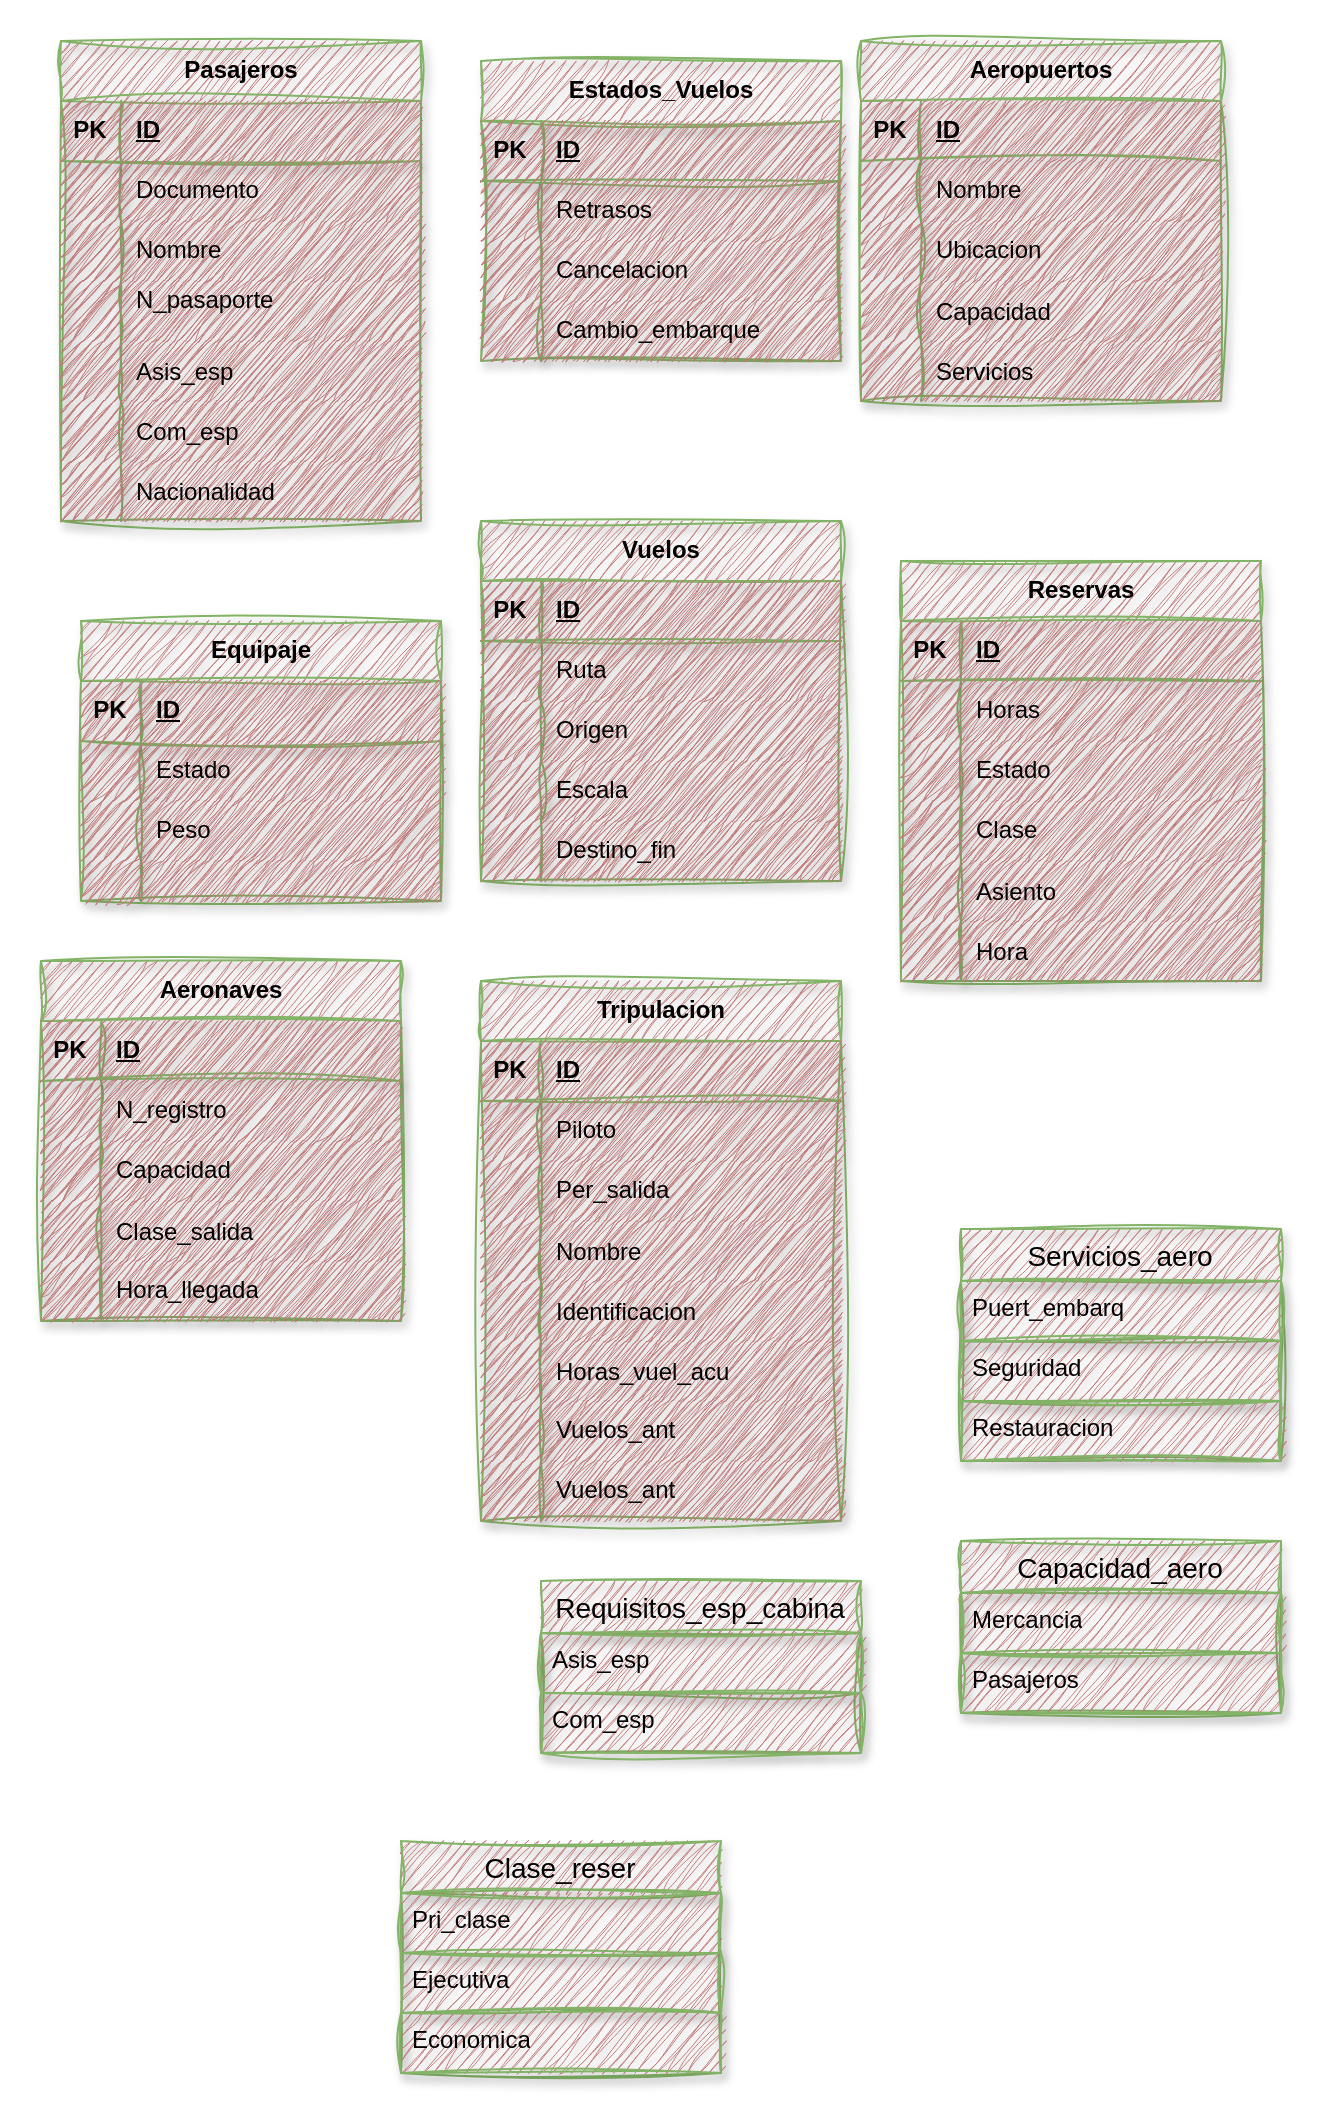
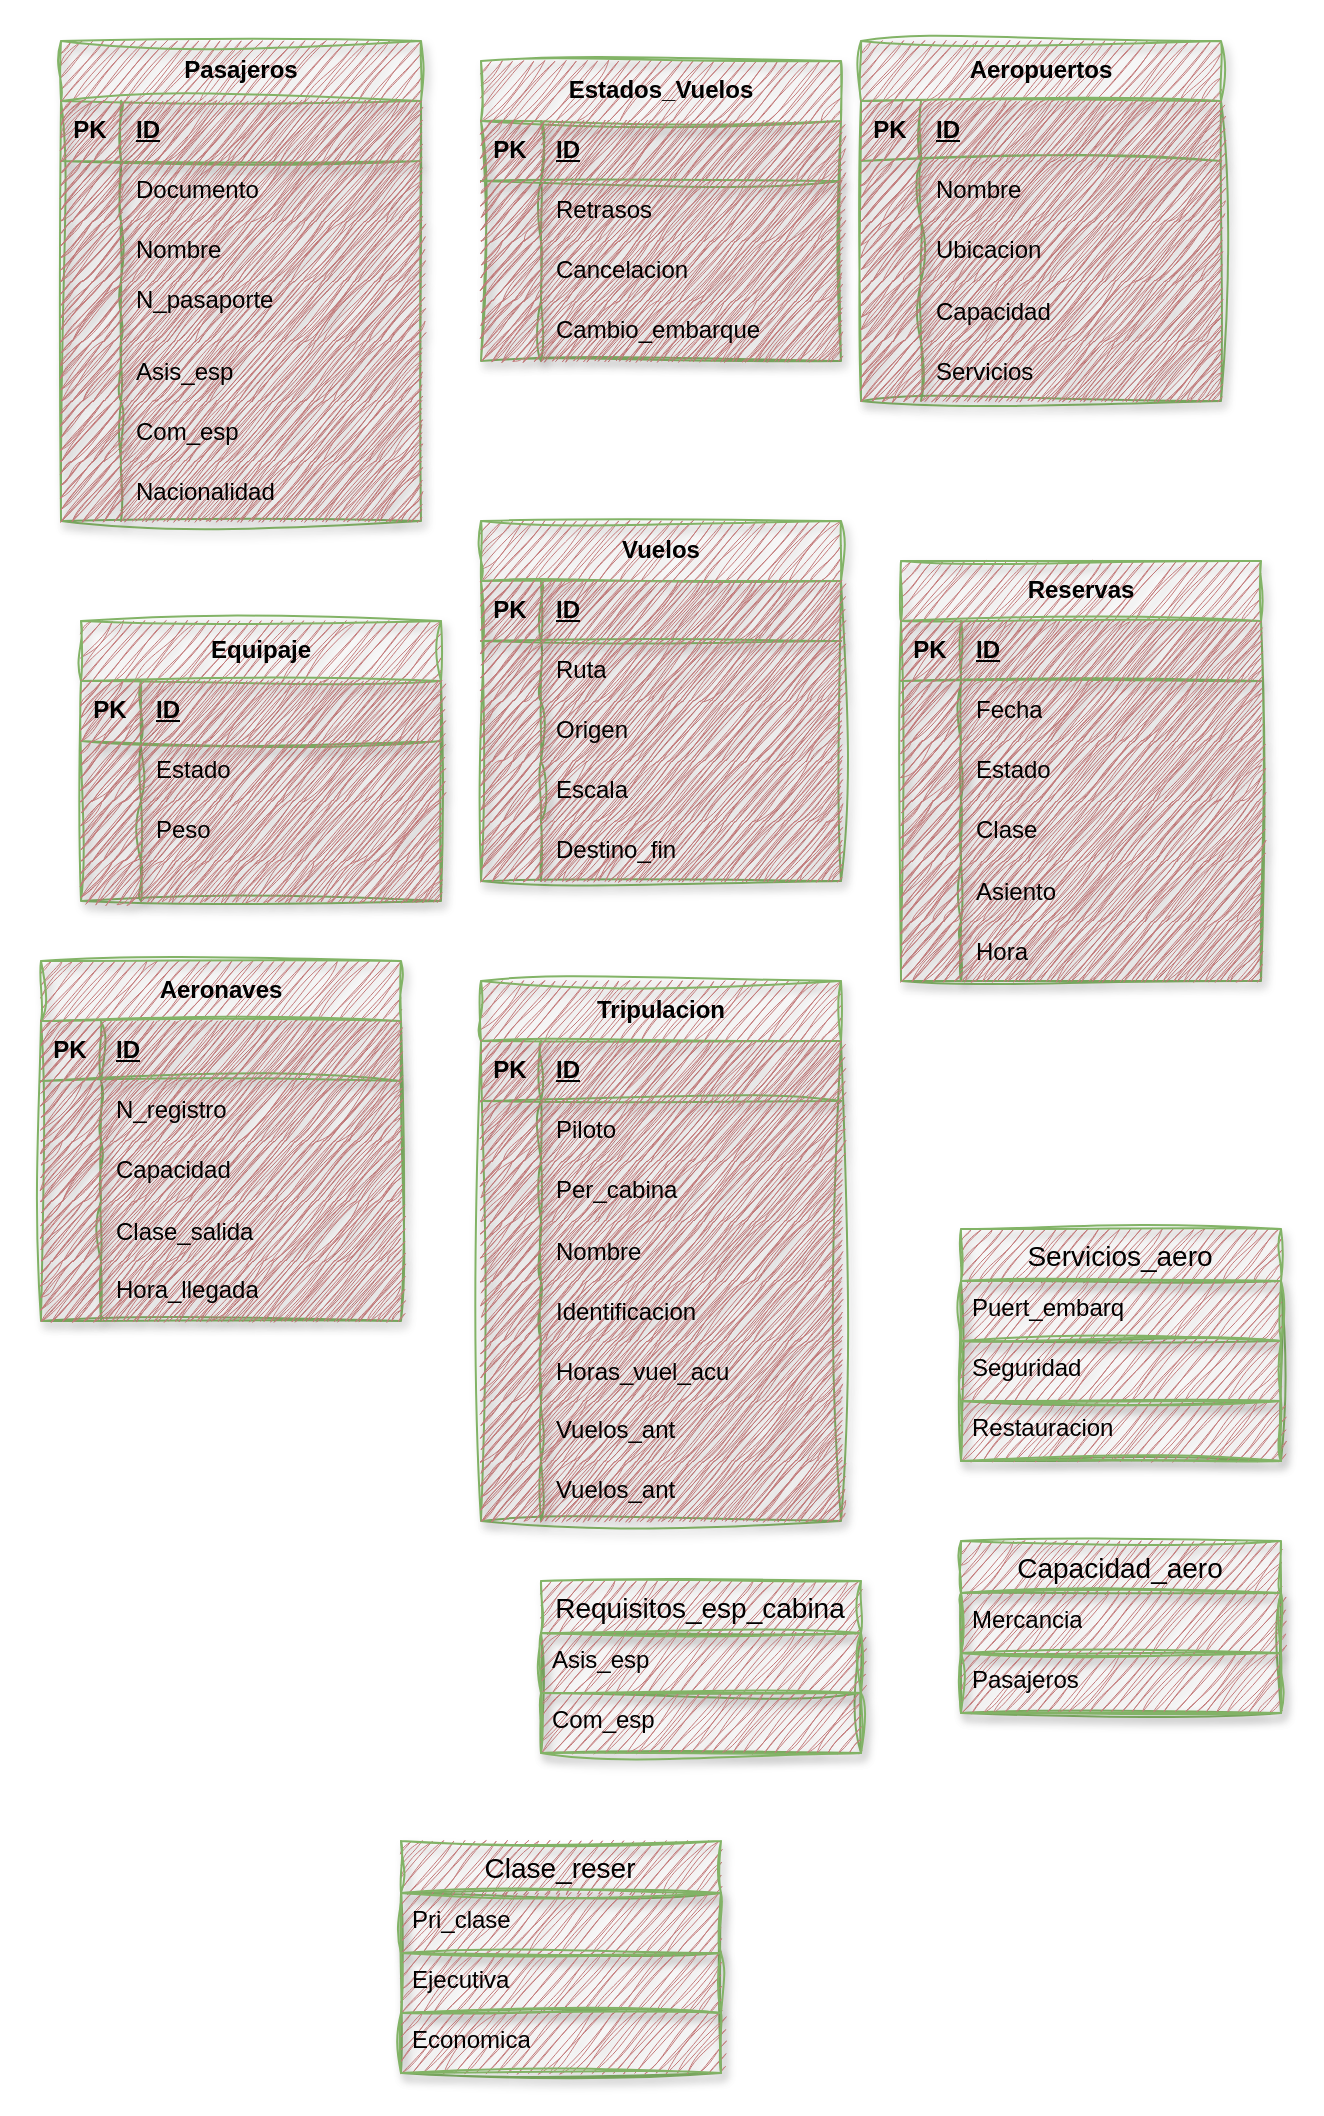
(1011, 711) -> (1011, 711)
(618, 1191) -> (621, 1191)
